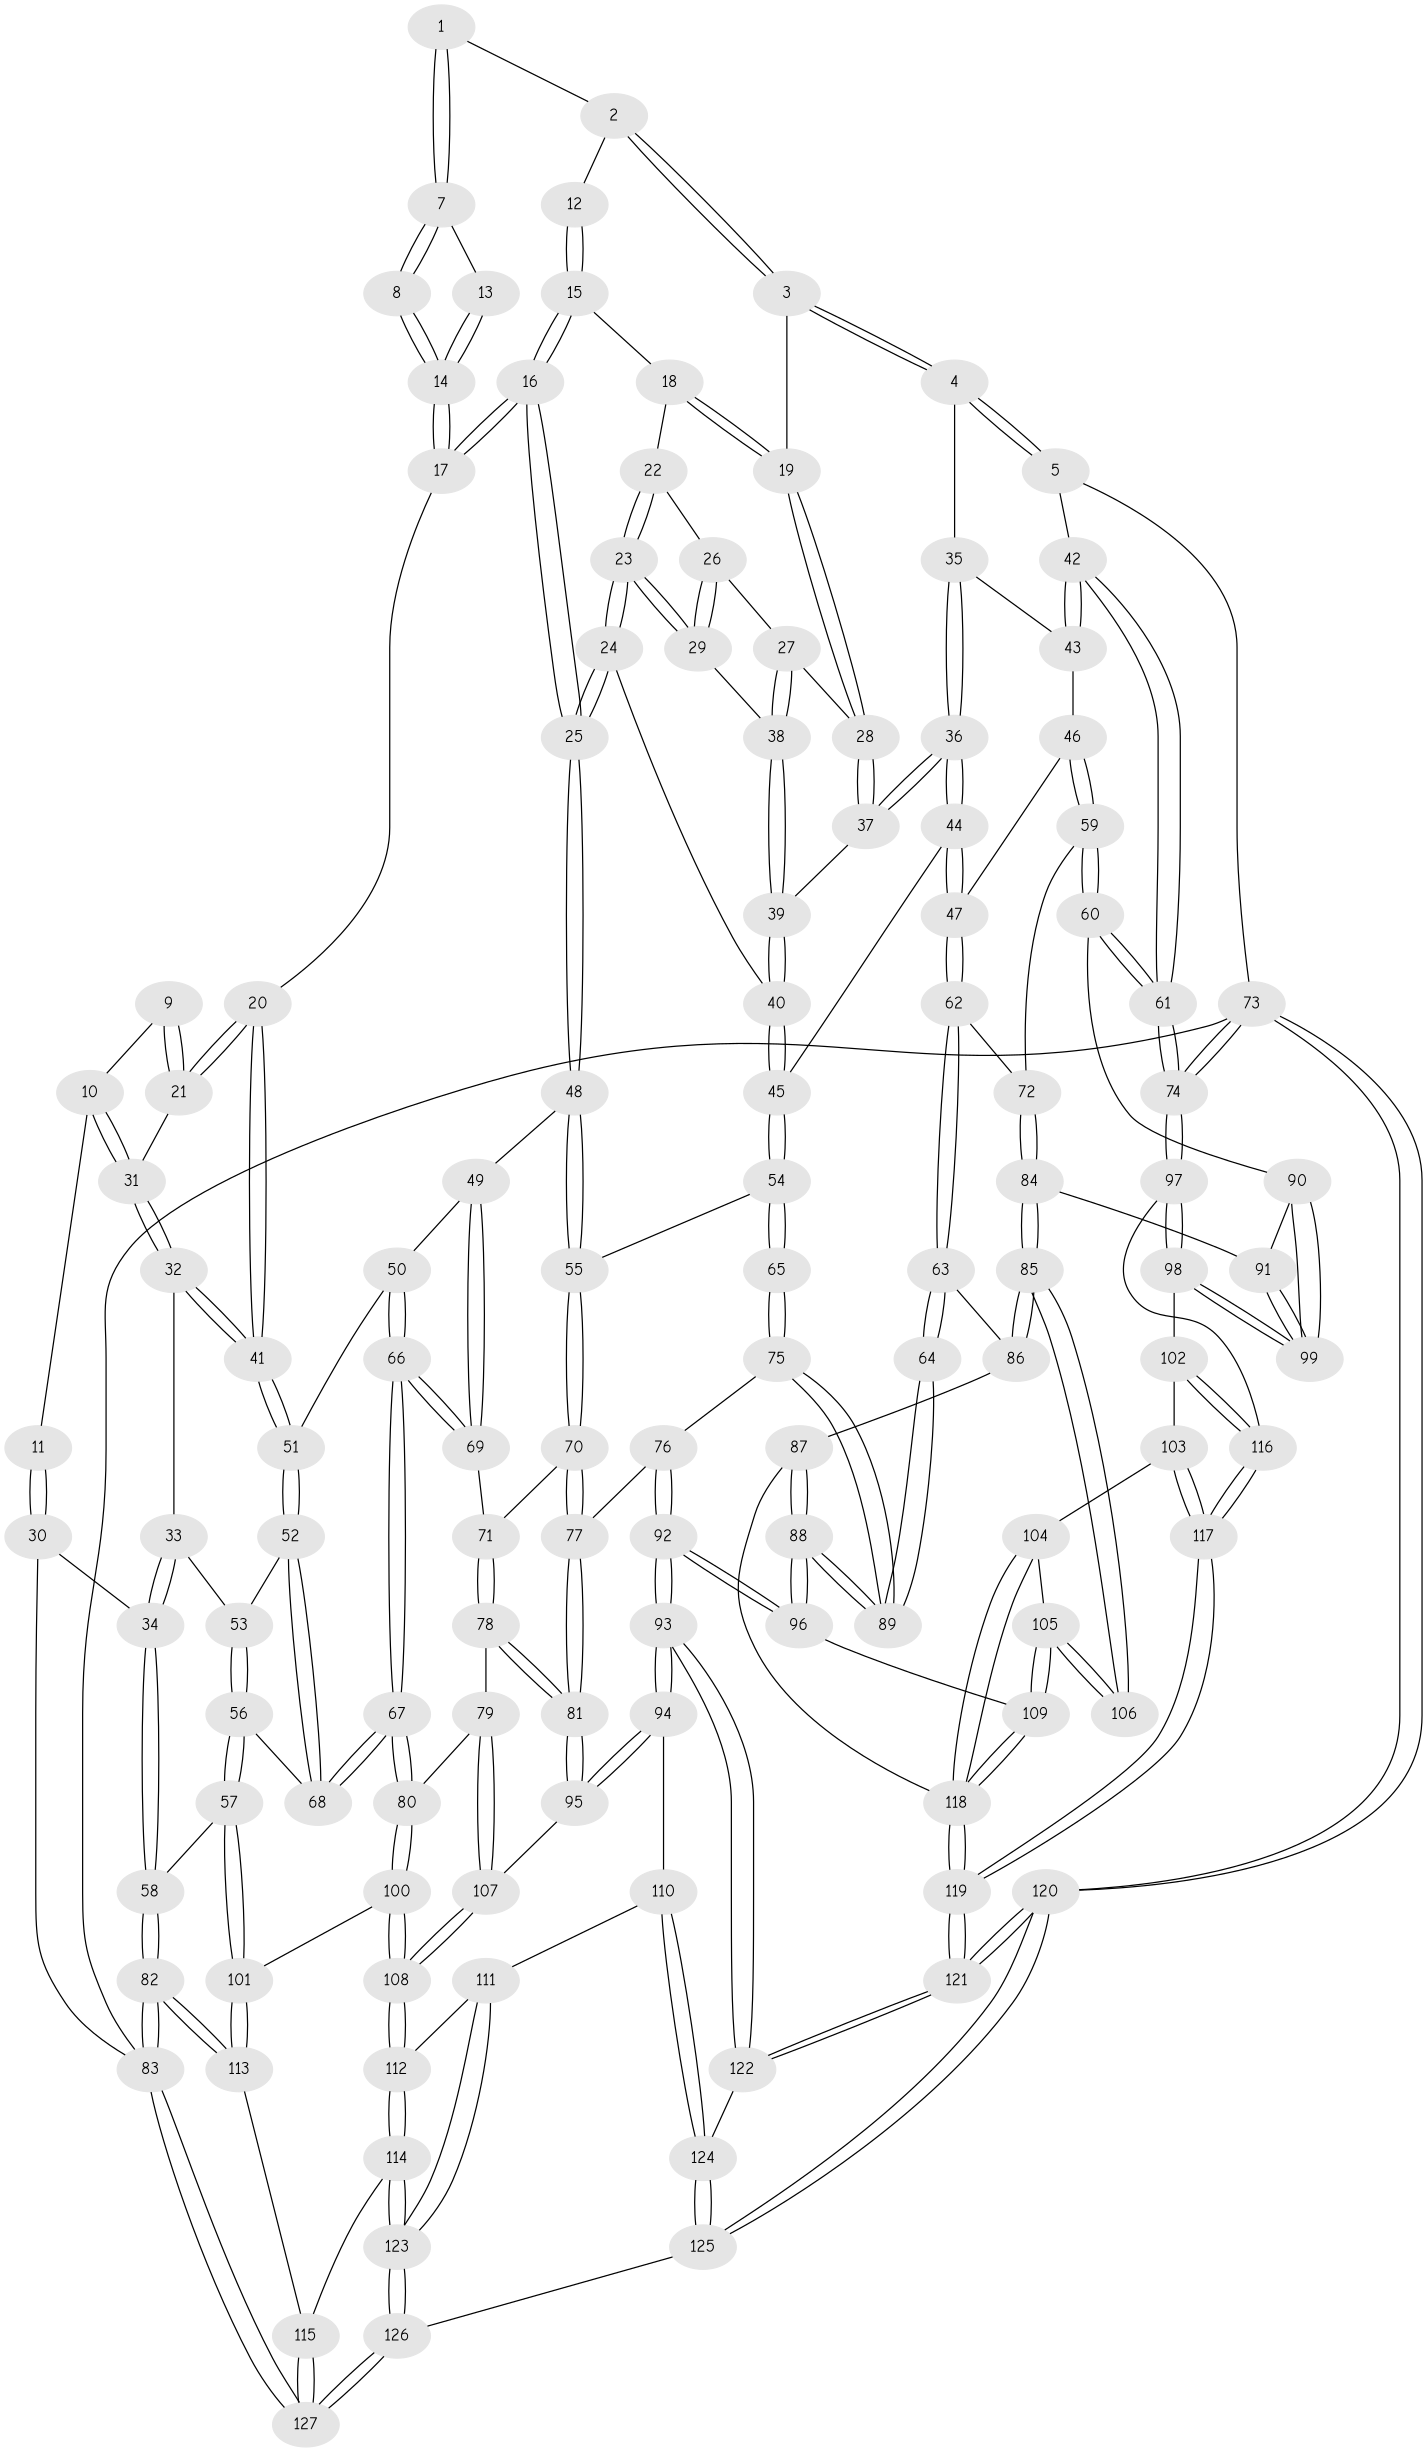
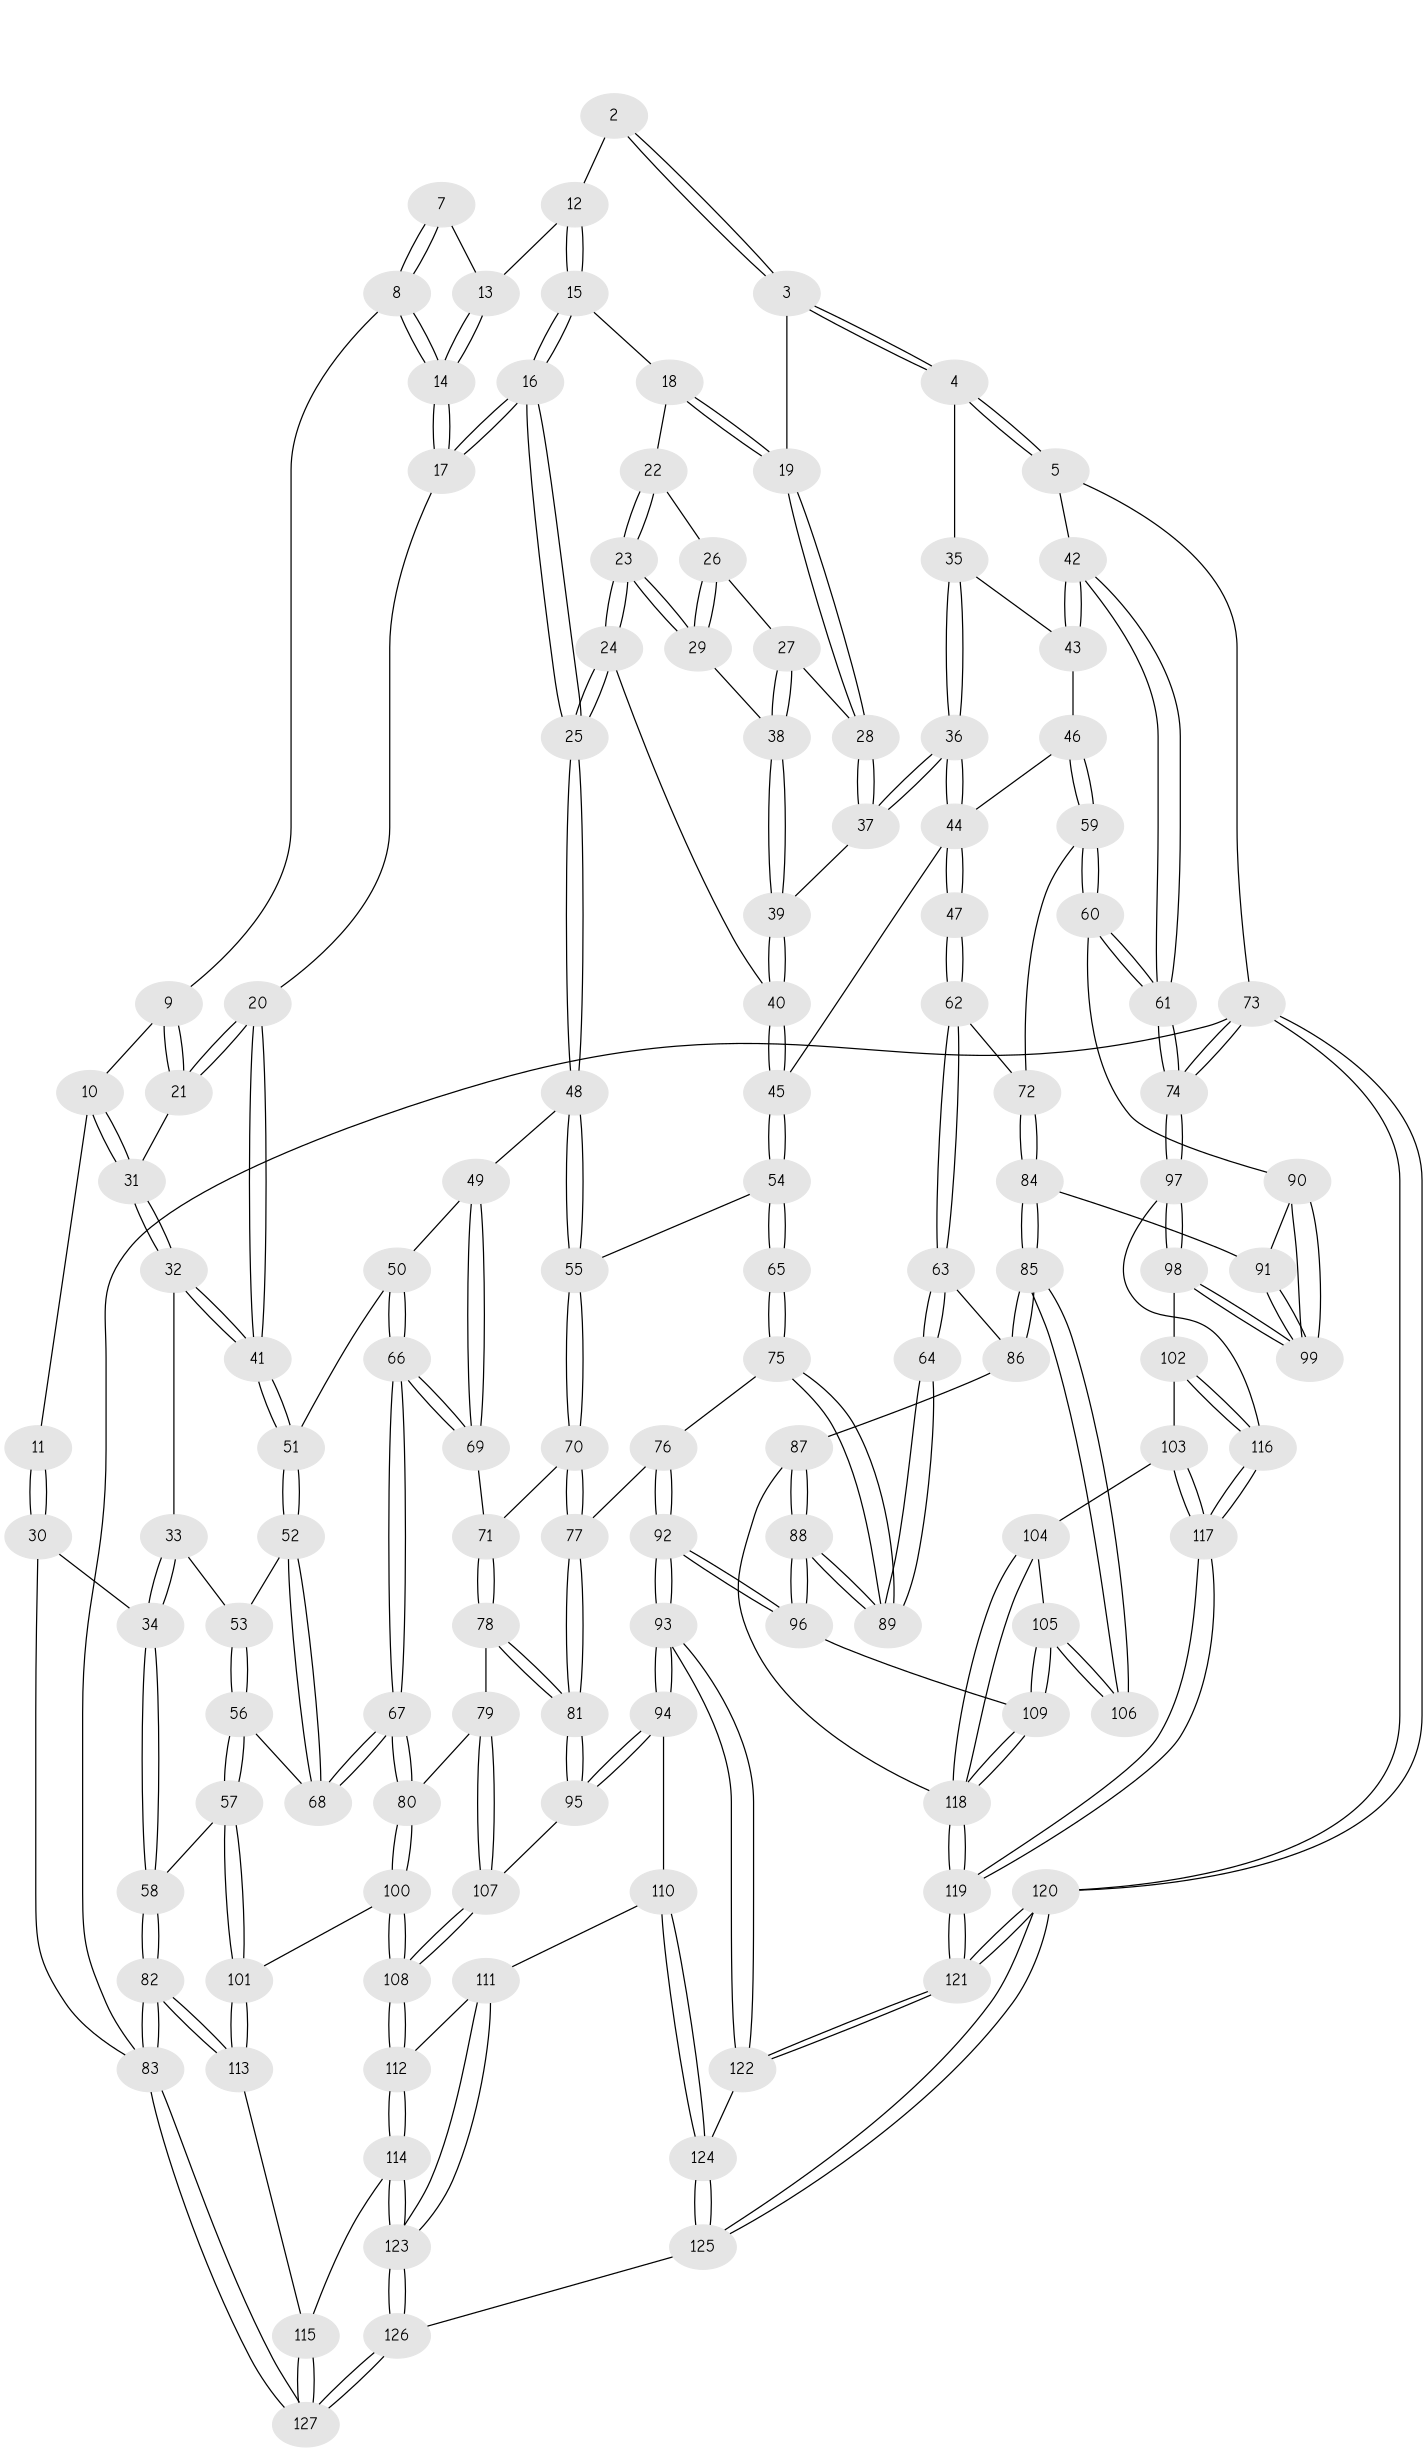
(442, 27) -> none
none -> (530, 249)
none -> (291, 653)
(1014, 826) -> (1014, 782)
